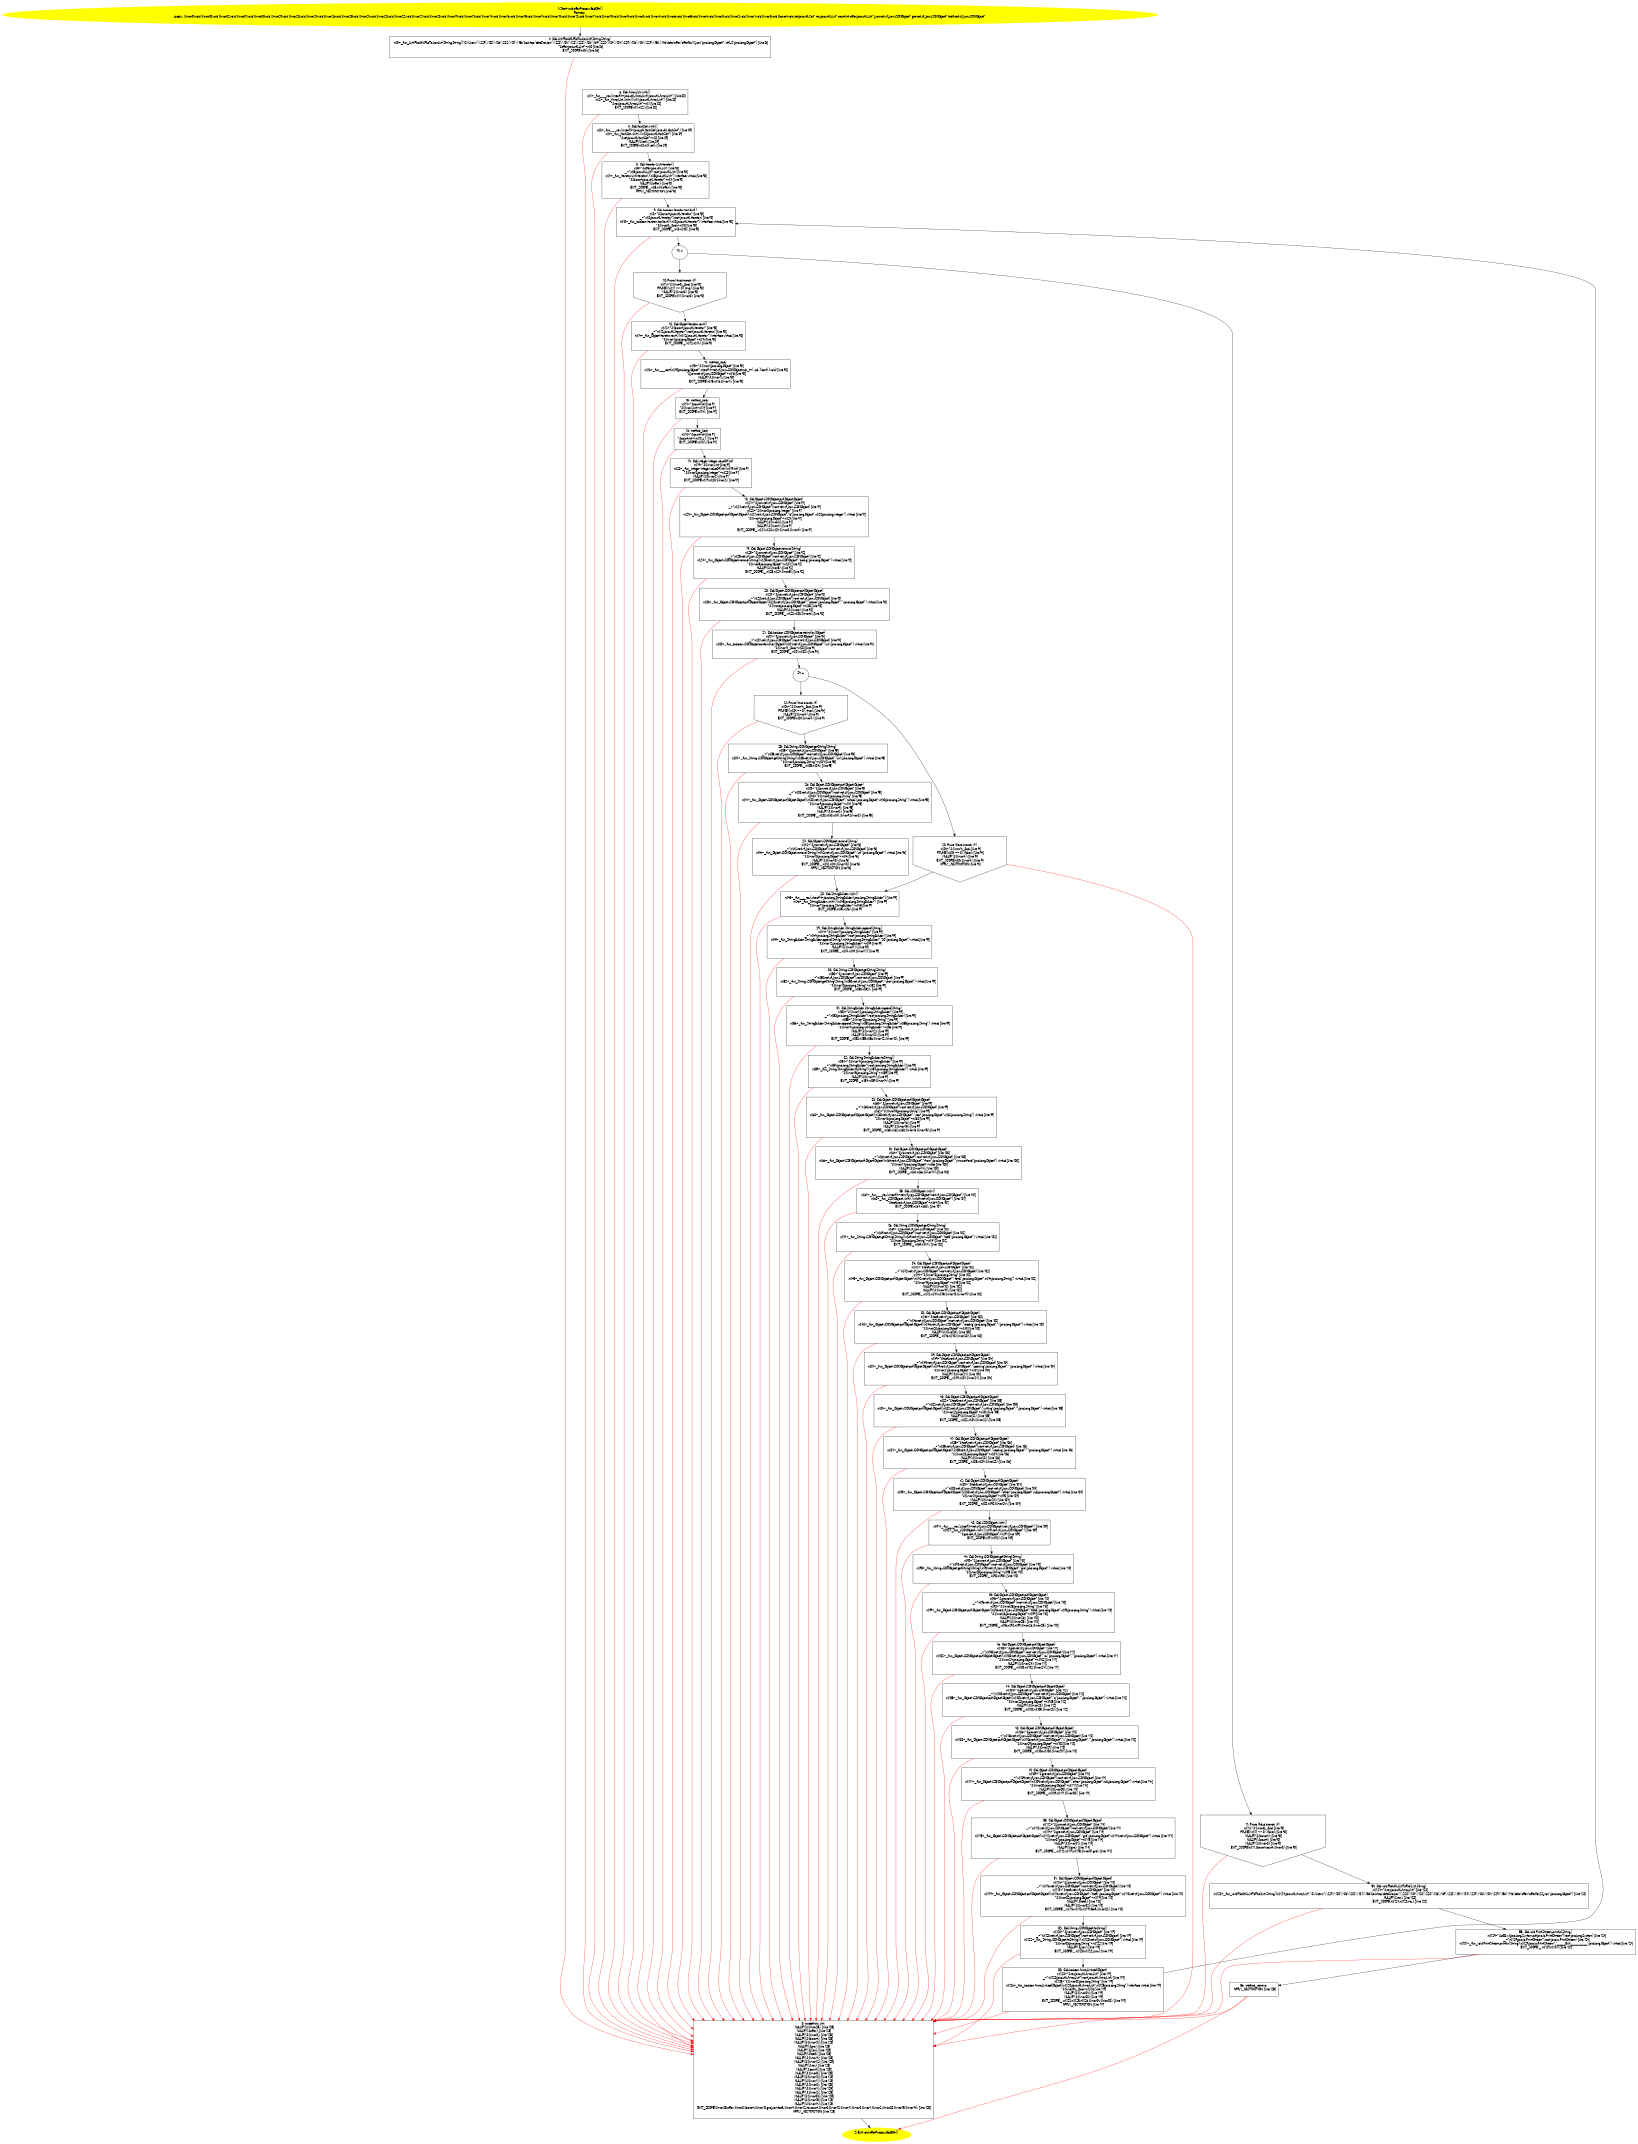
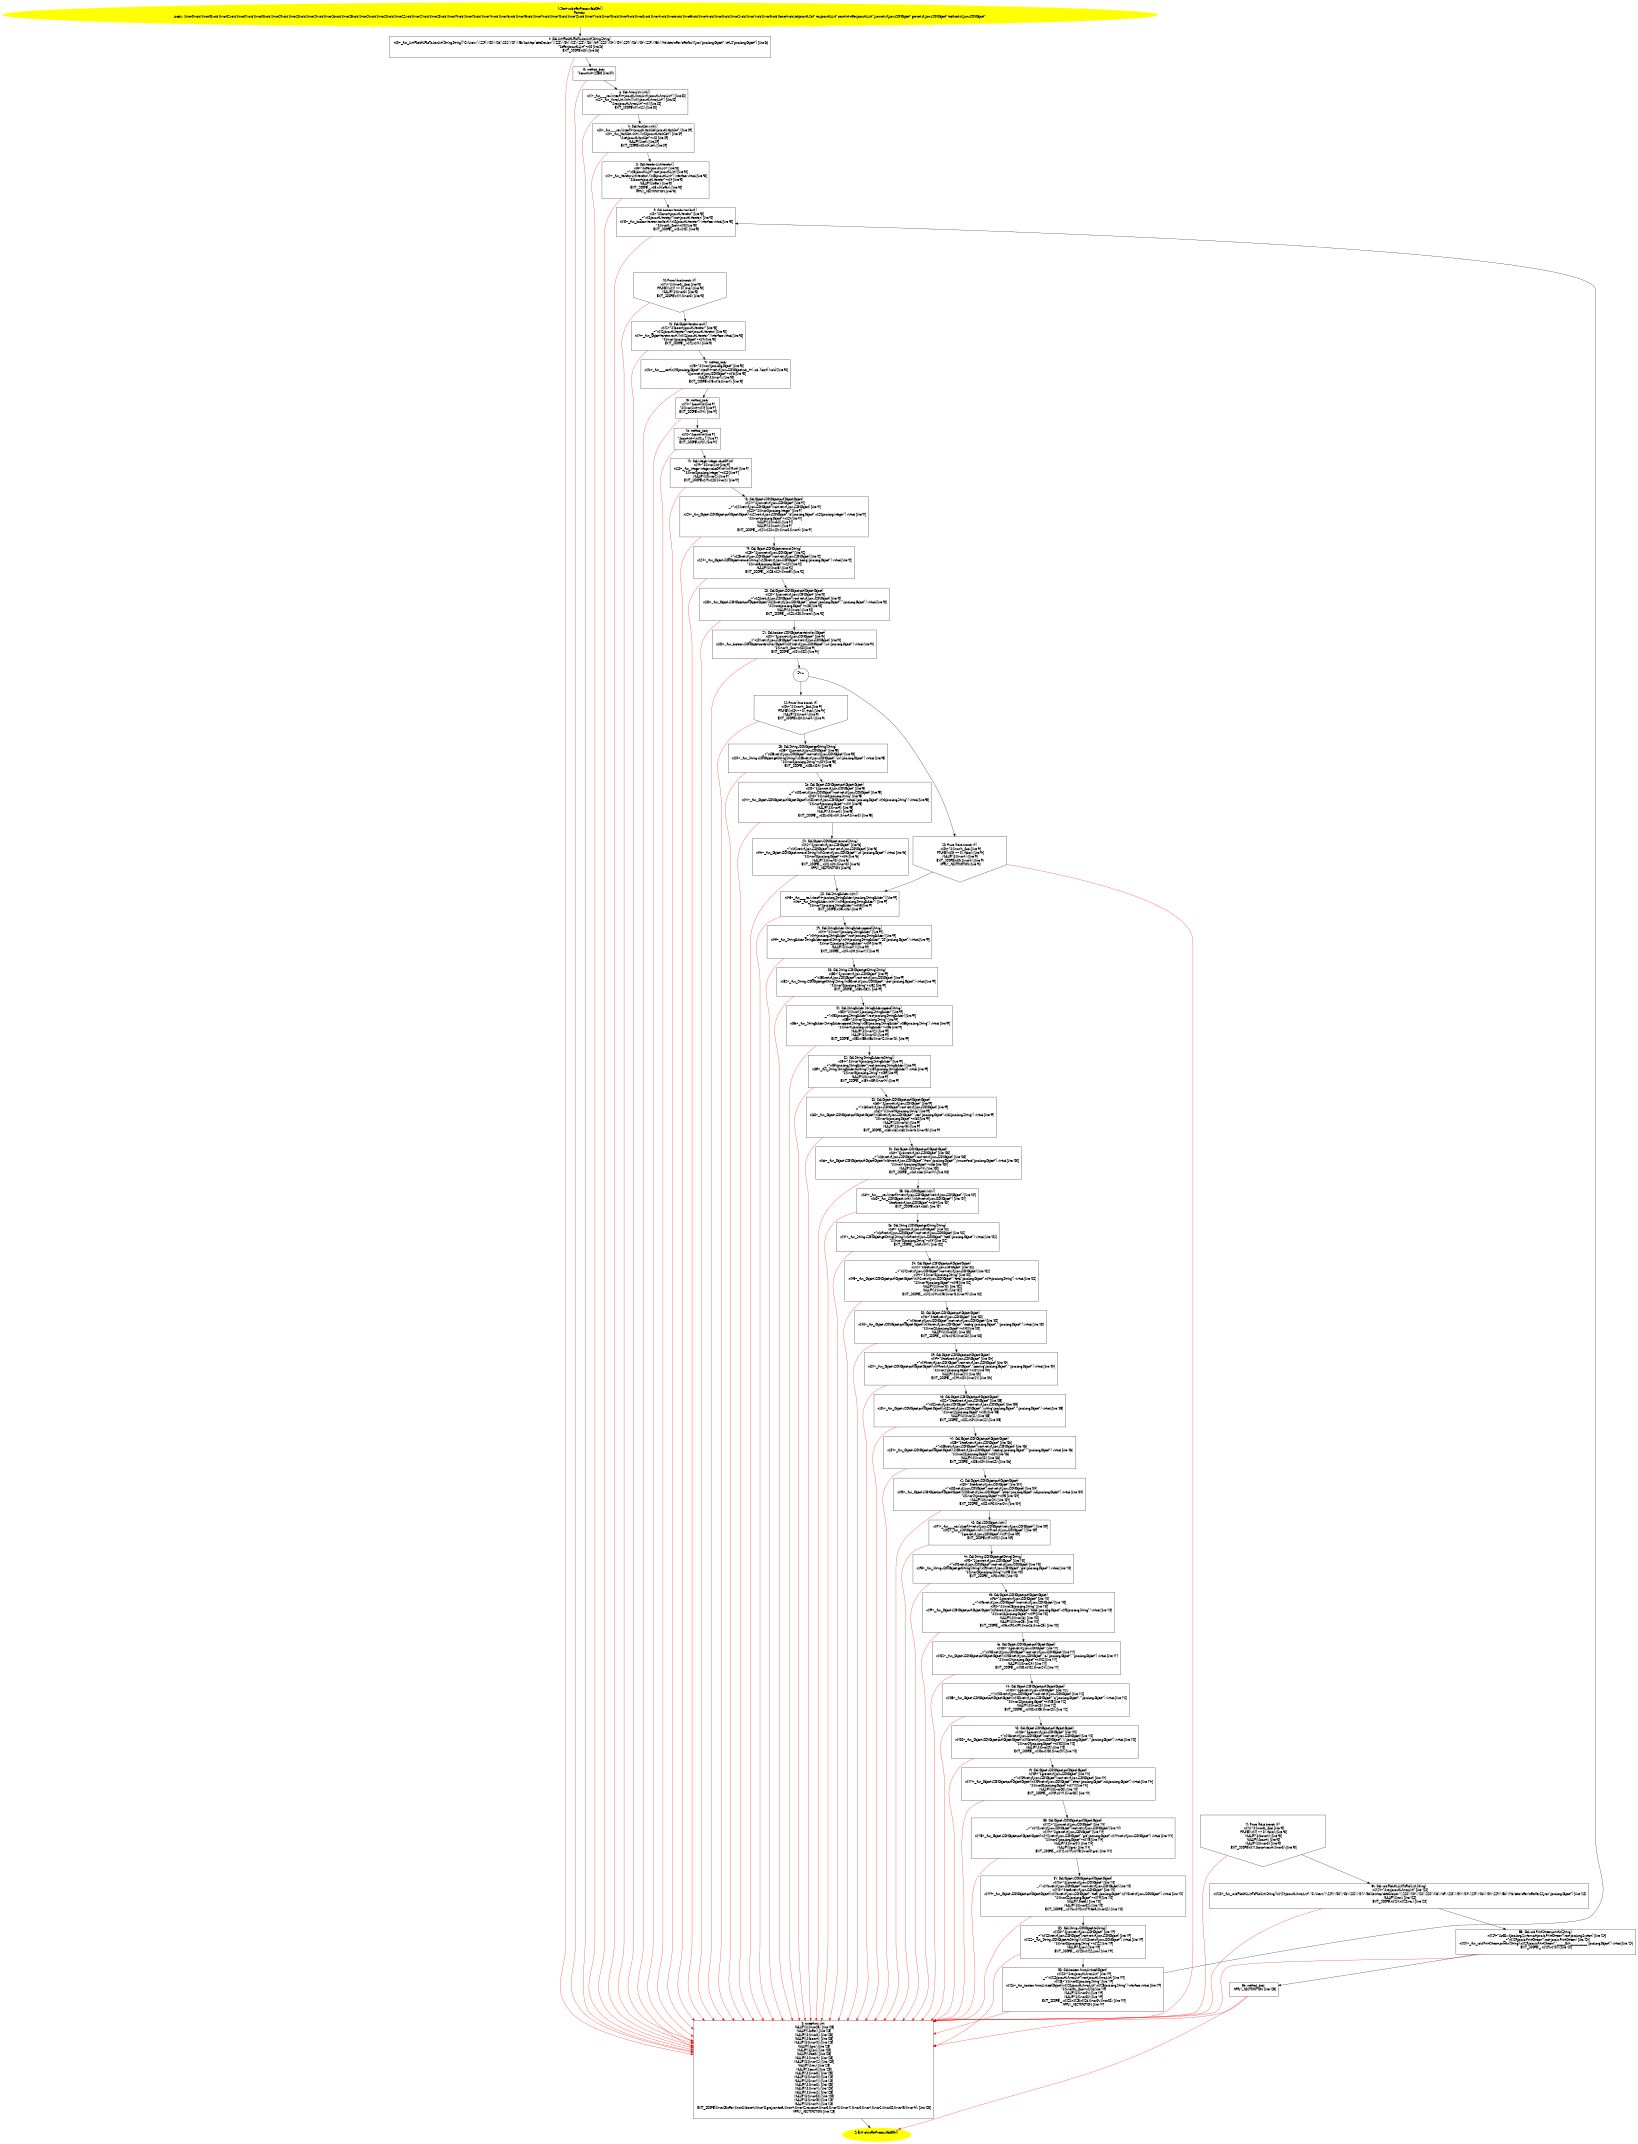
none -> (594, 74)
(680, 252) -> none
(1254, 1990) -> (1254, 1990)
